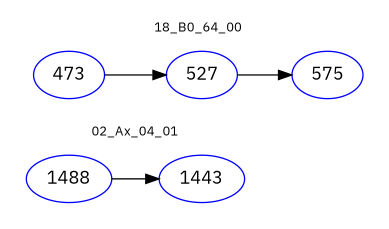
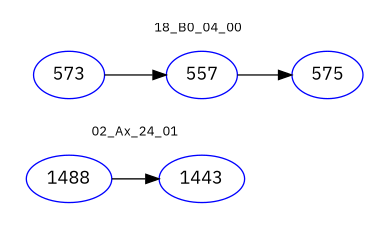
(198, 28) -> (198, 28)
(69, 75) -> (69, 75)
(202, 75) -> (202, 75)
(135, 132) -> (135, 132)
